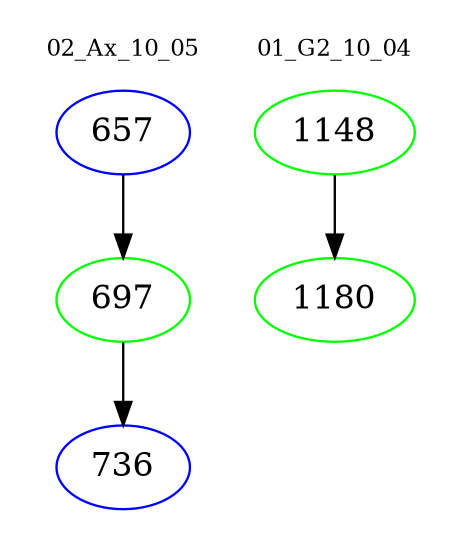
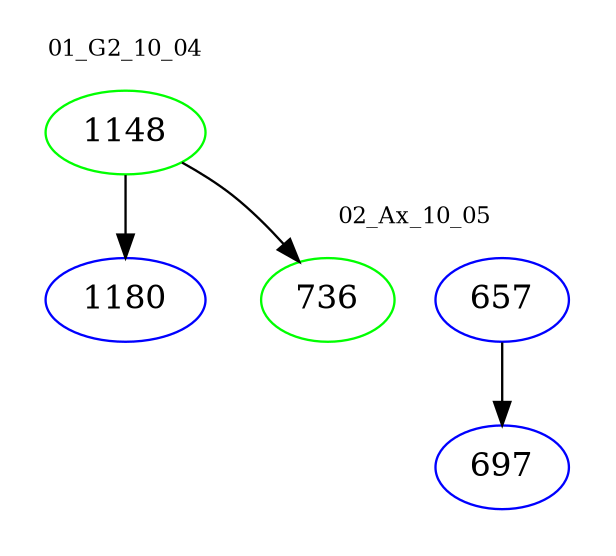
(123, 300) -> (502, 467)
(335, 300) -> (126, 300)
(123, 372) -> (256, 216)
(123, 467) -> (328, 300)
